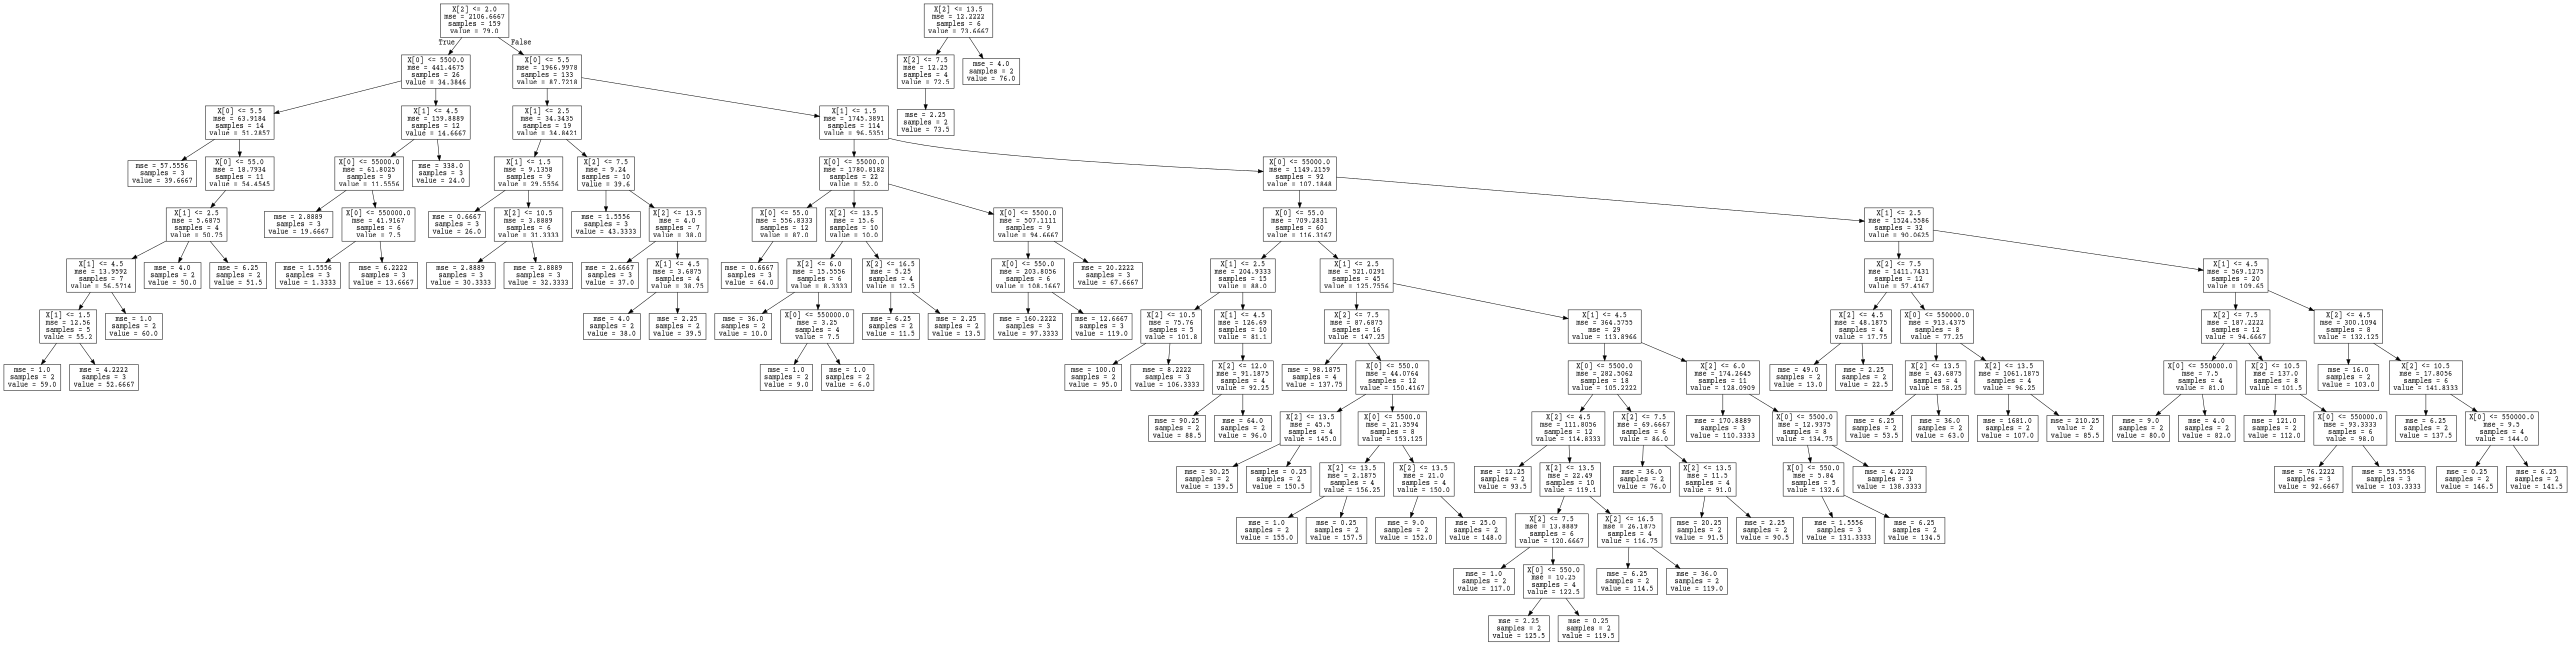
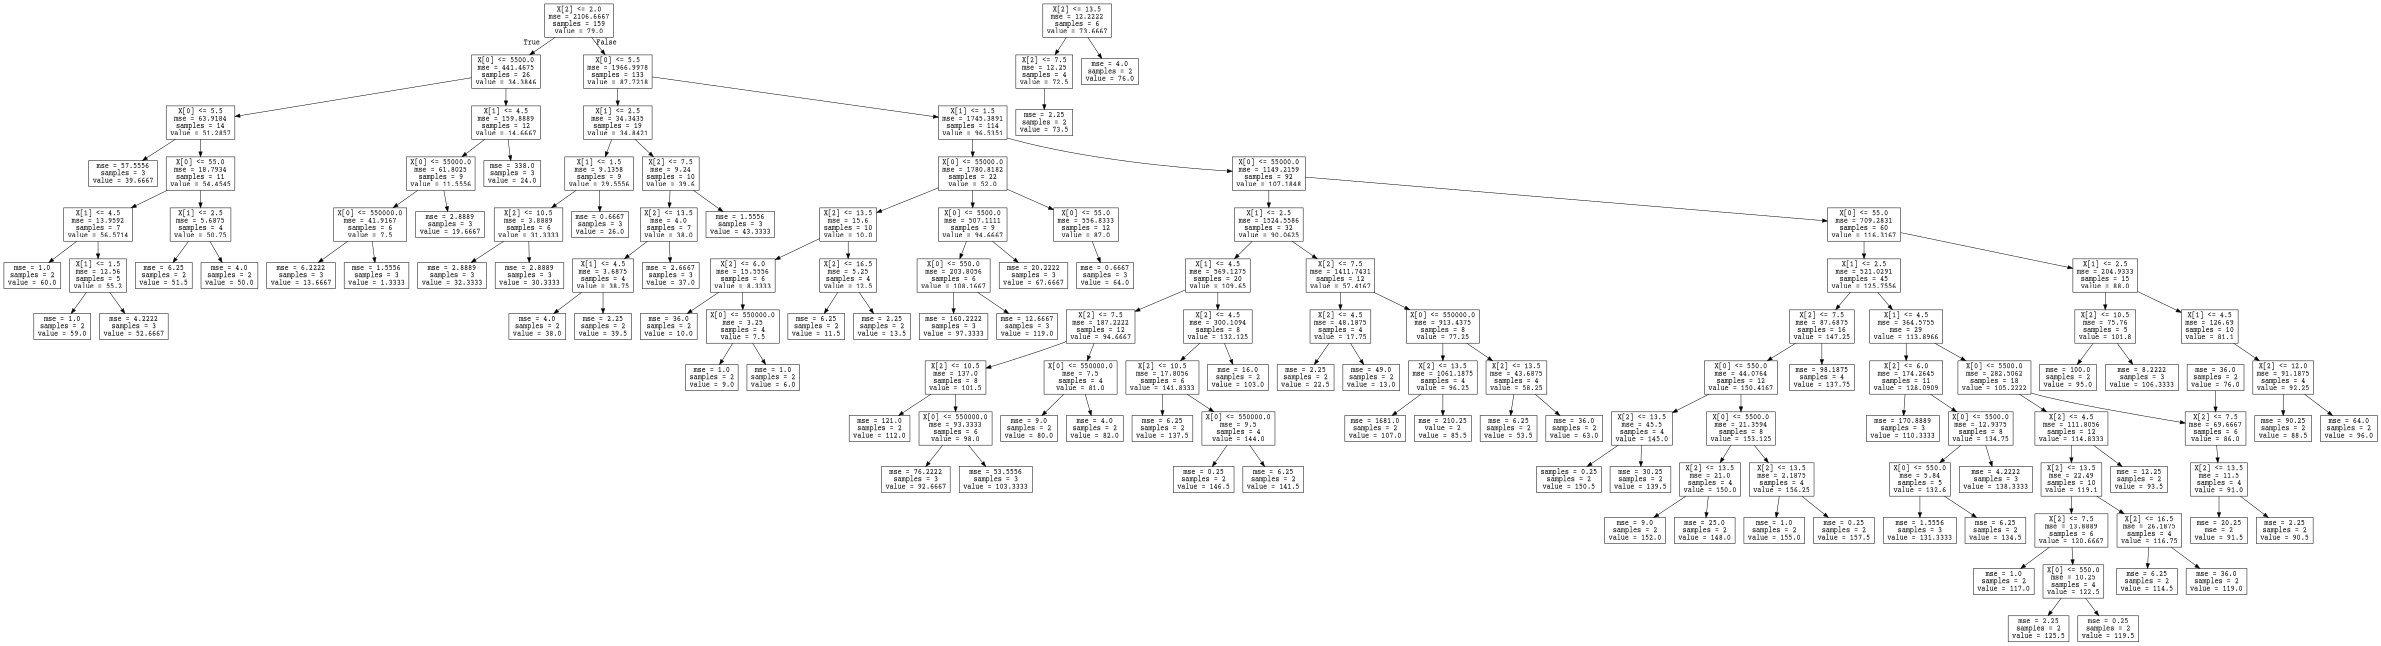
(151, 249) -> (152, 198)
(1643, 453) -> (2216, 399)
(1699, 530) -> (2219, 530)
